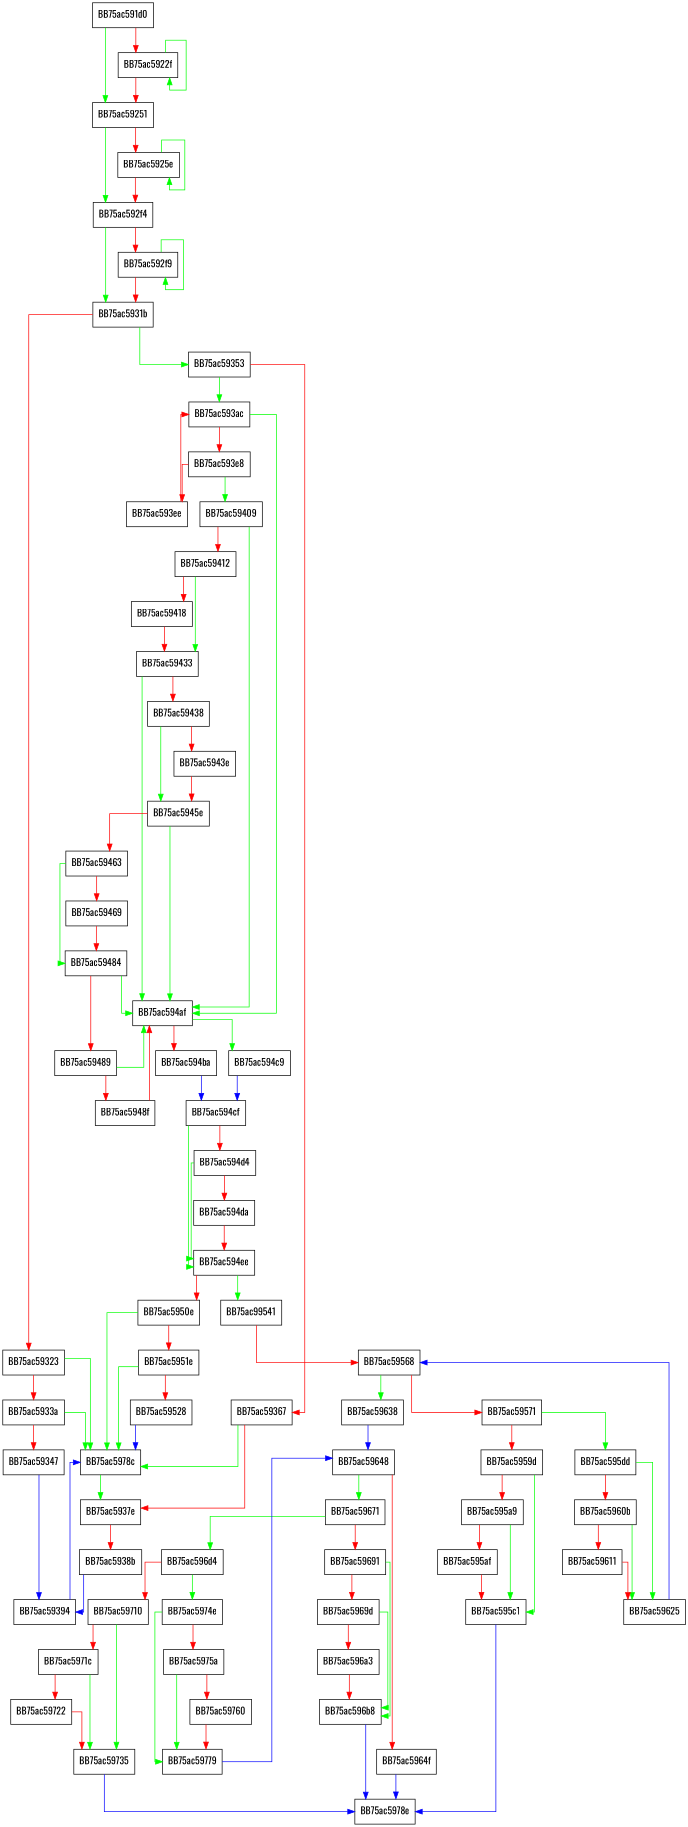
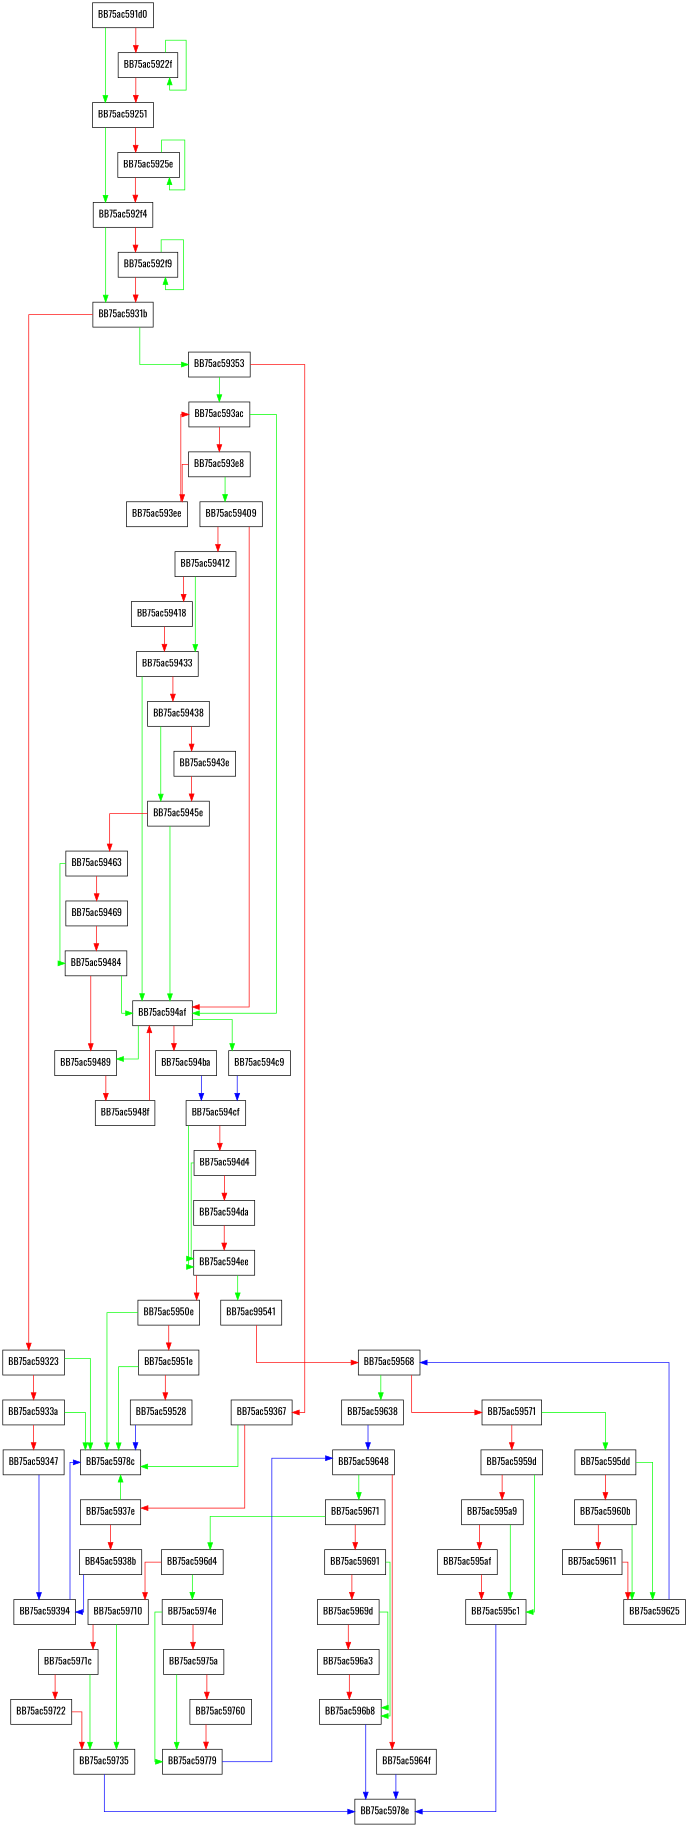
(249, 792) -> (249, 792)
(144, 1064) -> (138, 1050)
(100, 1484) -> (121, 1491)
(111, 1562) -> (111, 1562)
